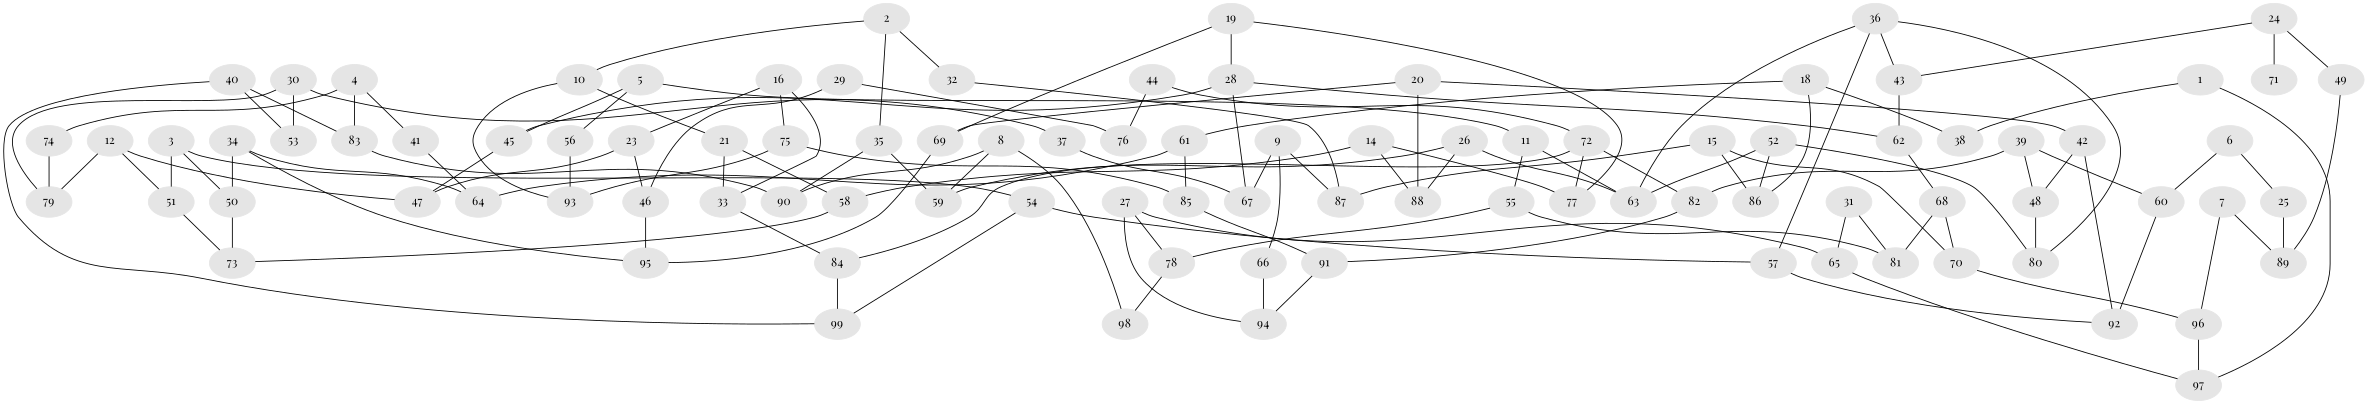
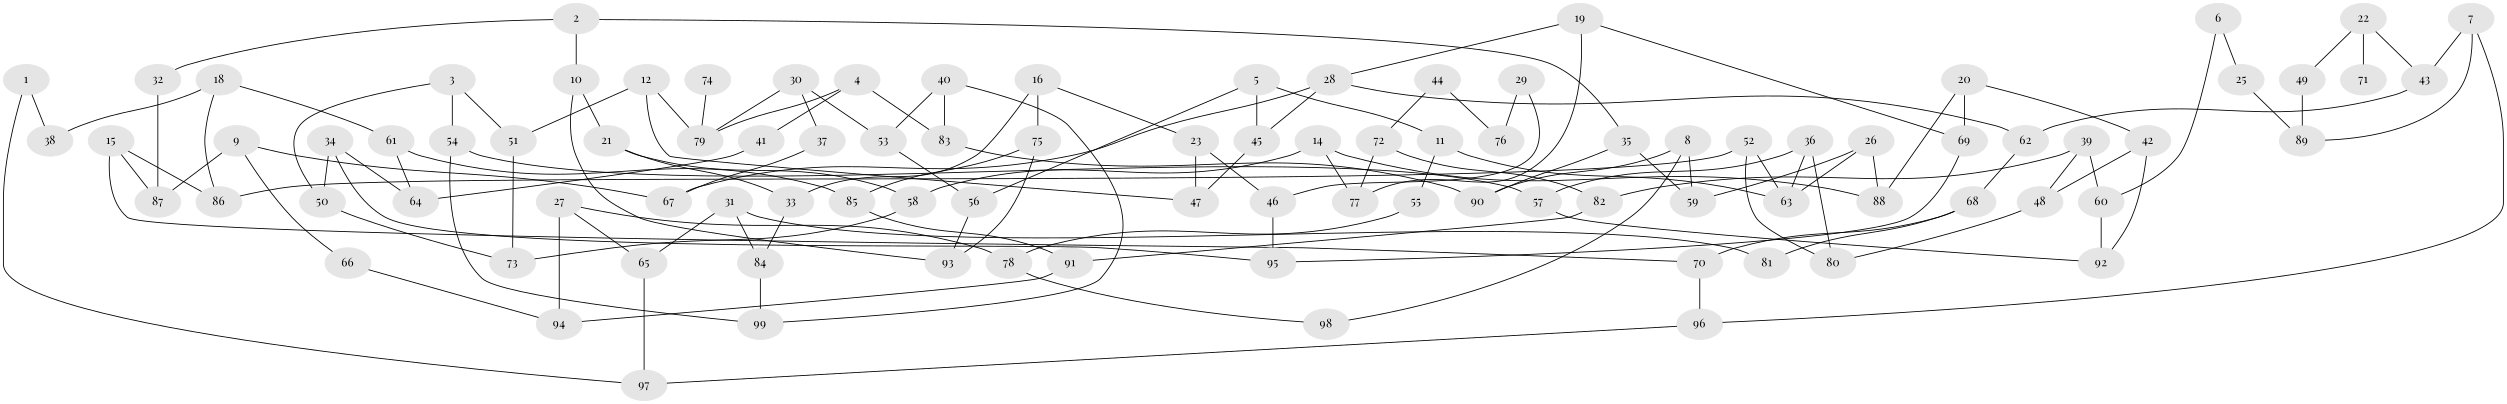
(2274, 19) -> (2363, 19)
(1887, 49) -> (2448, 49)
(202, 110) -> (779, 110)
none -> (915, 163)
(1369, 166) -> (745, 232)
(1686, 233) -> none
